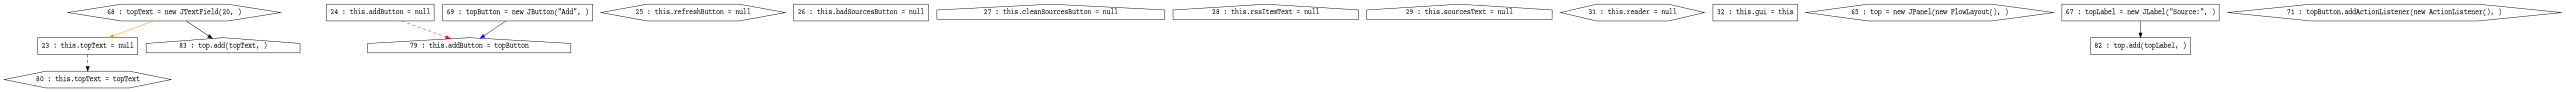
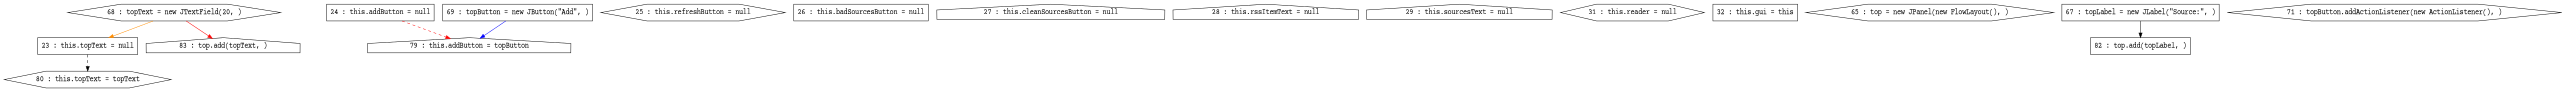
(197, 28) -> (197, 28)
